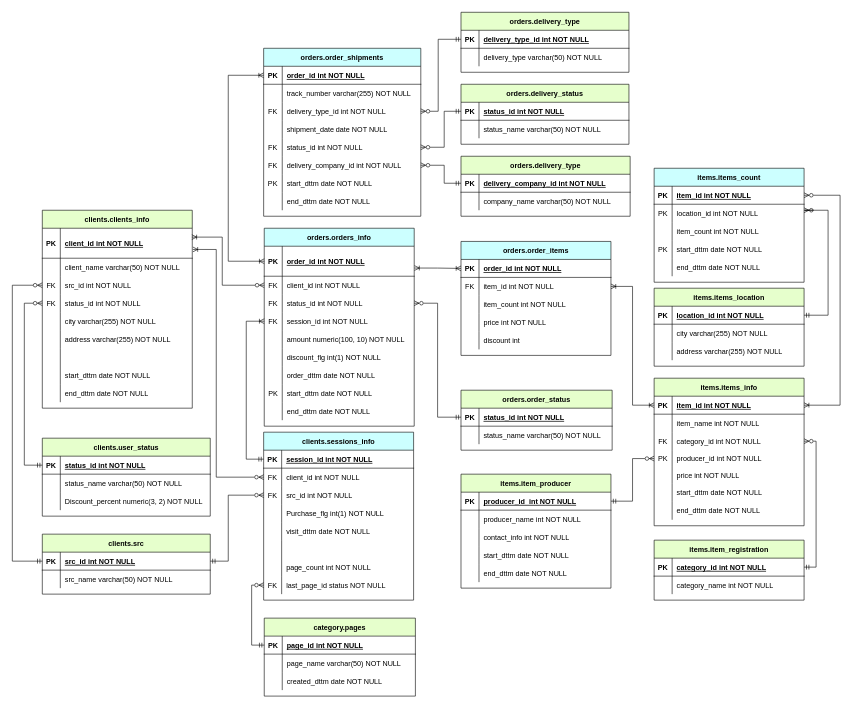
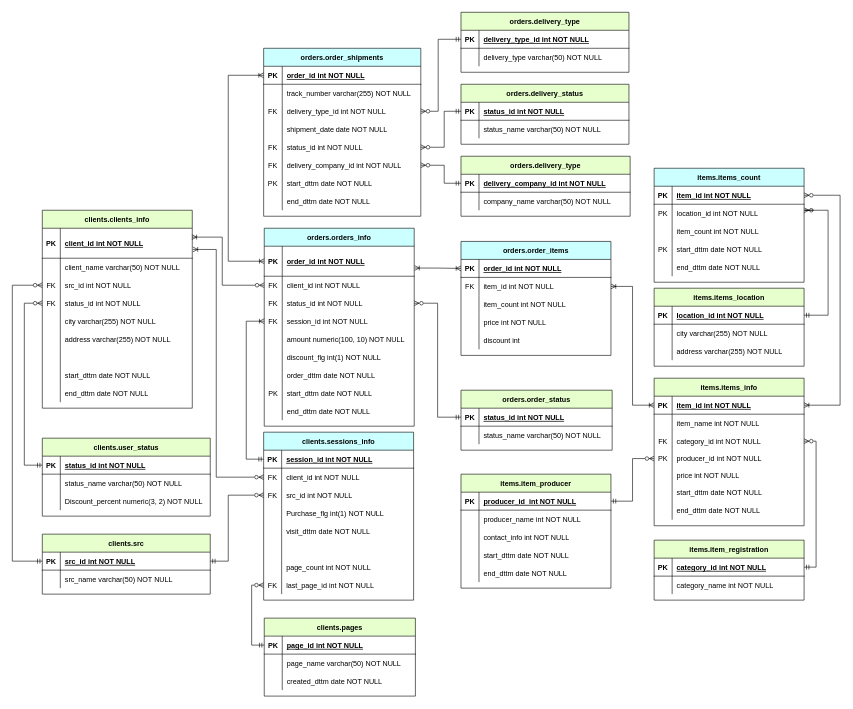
(338, 586) -> (331, 586)
(340, 628) -> (340, 628)
